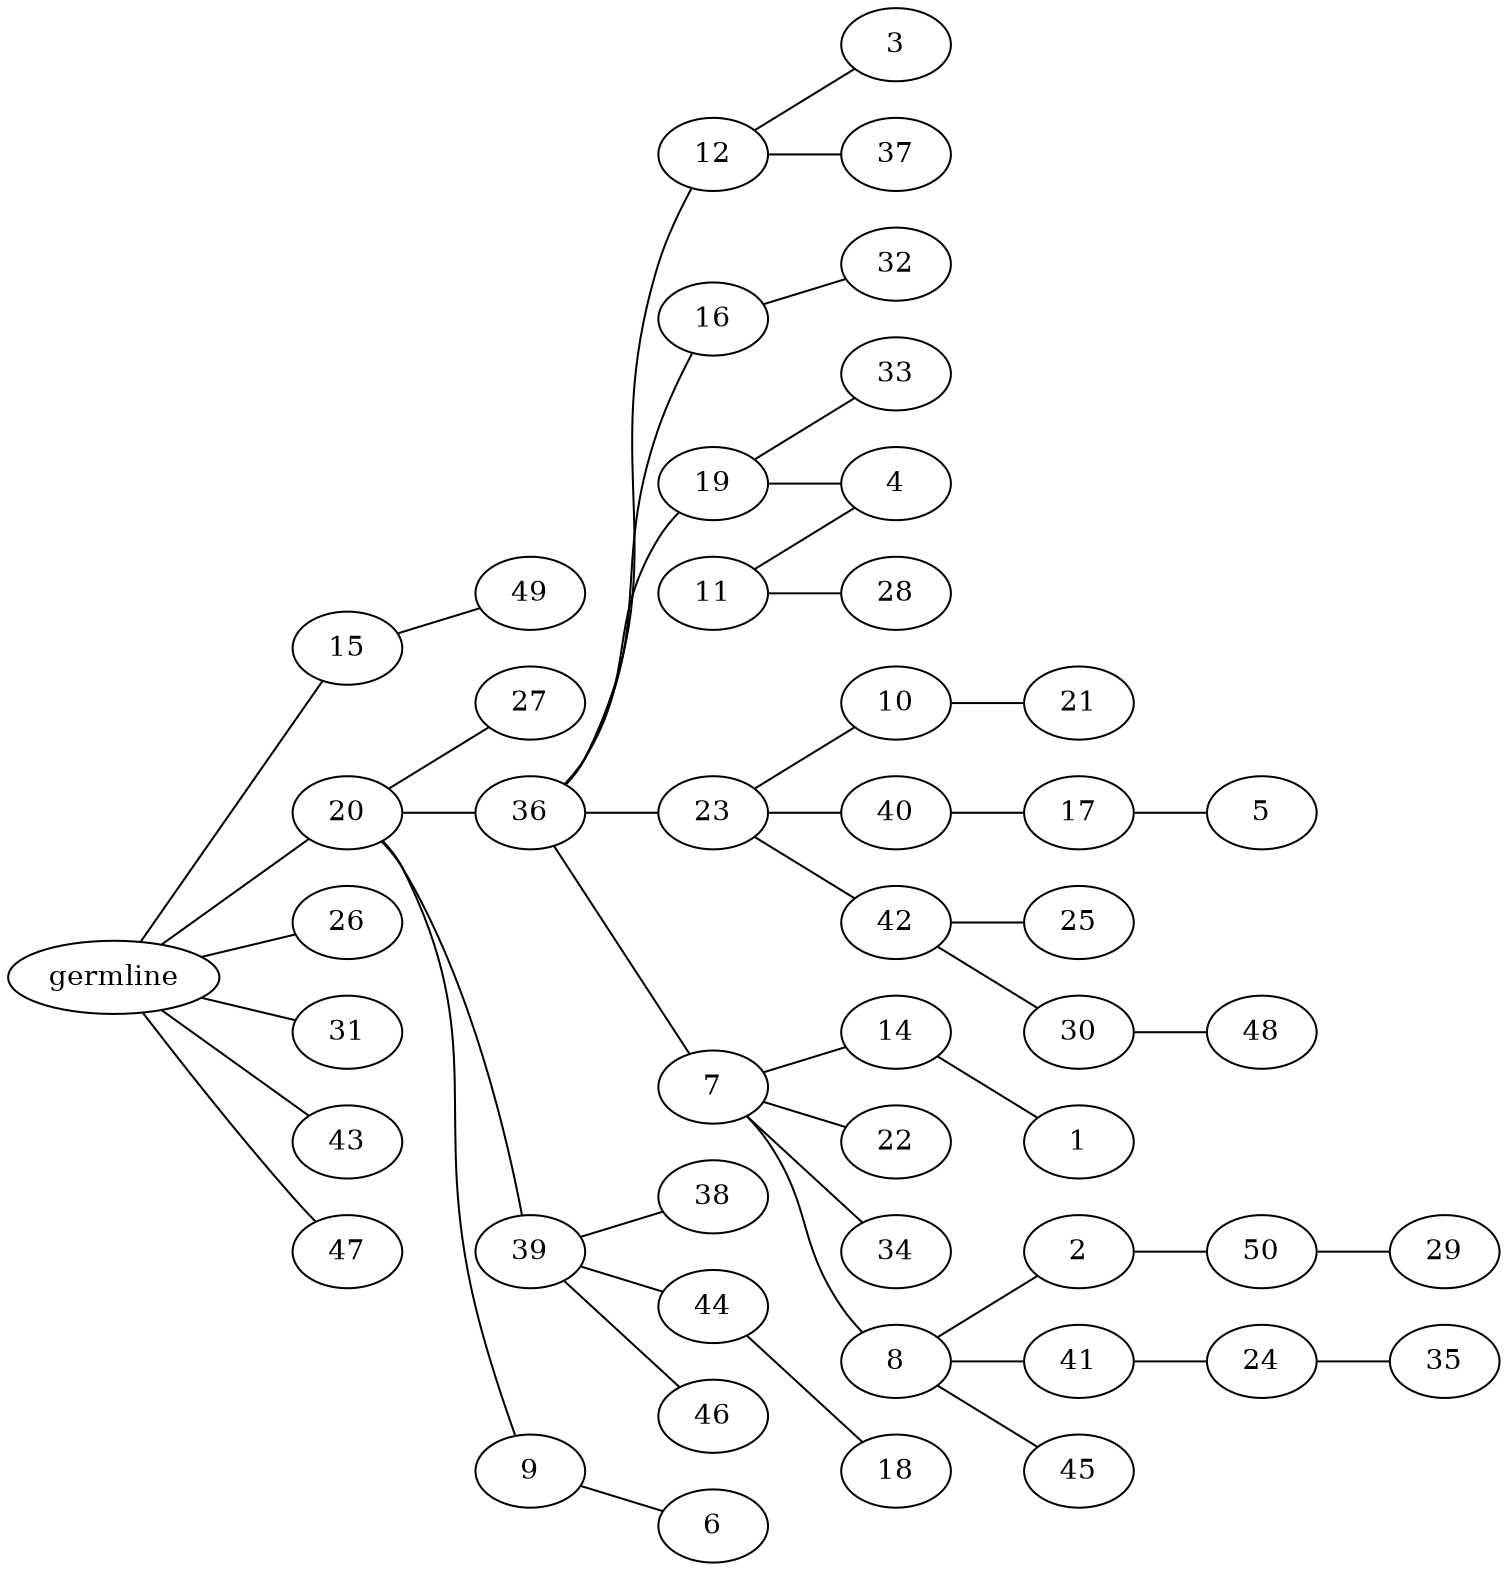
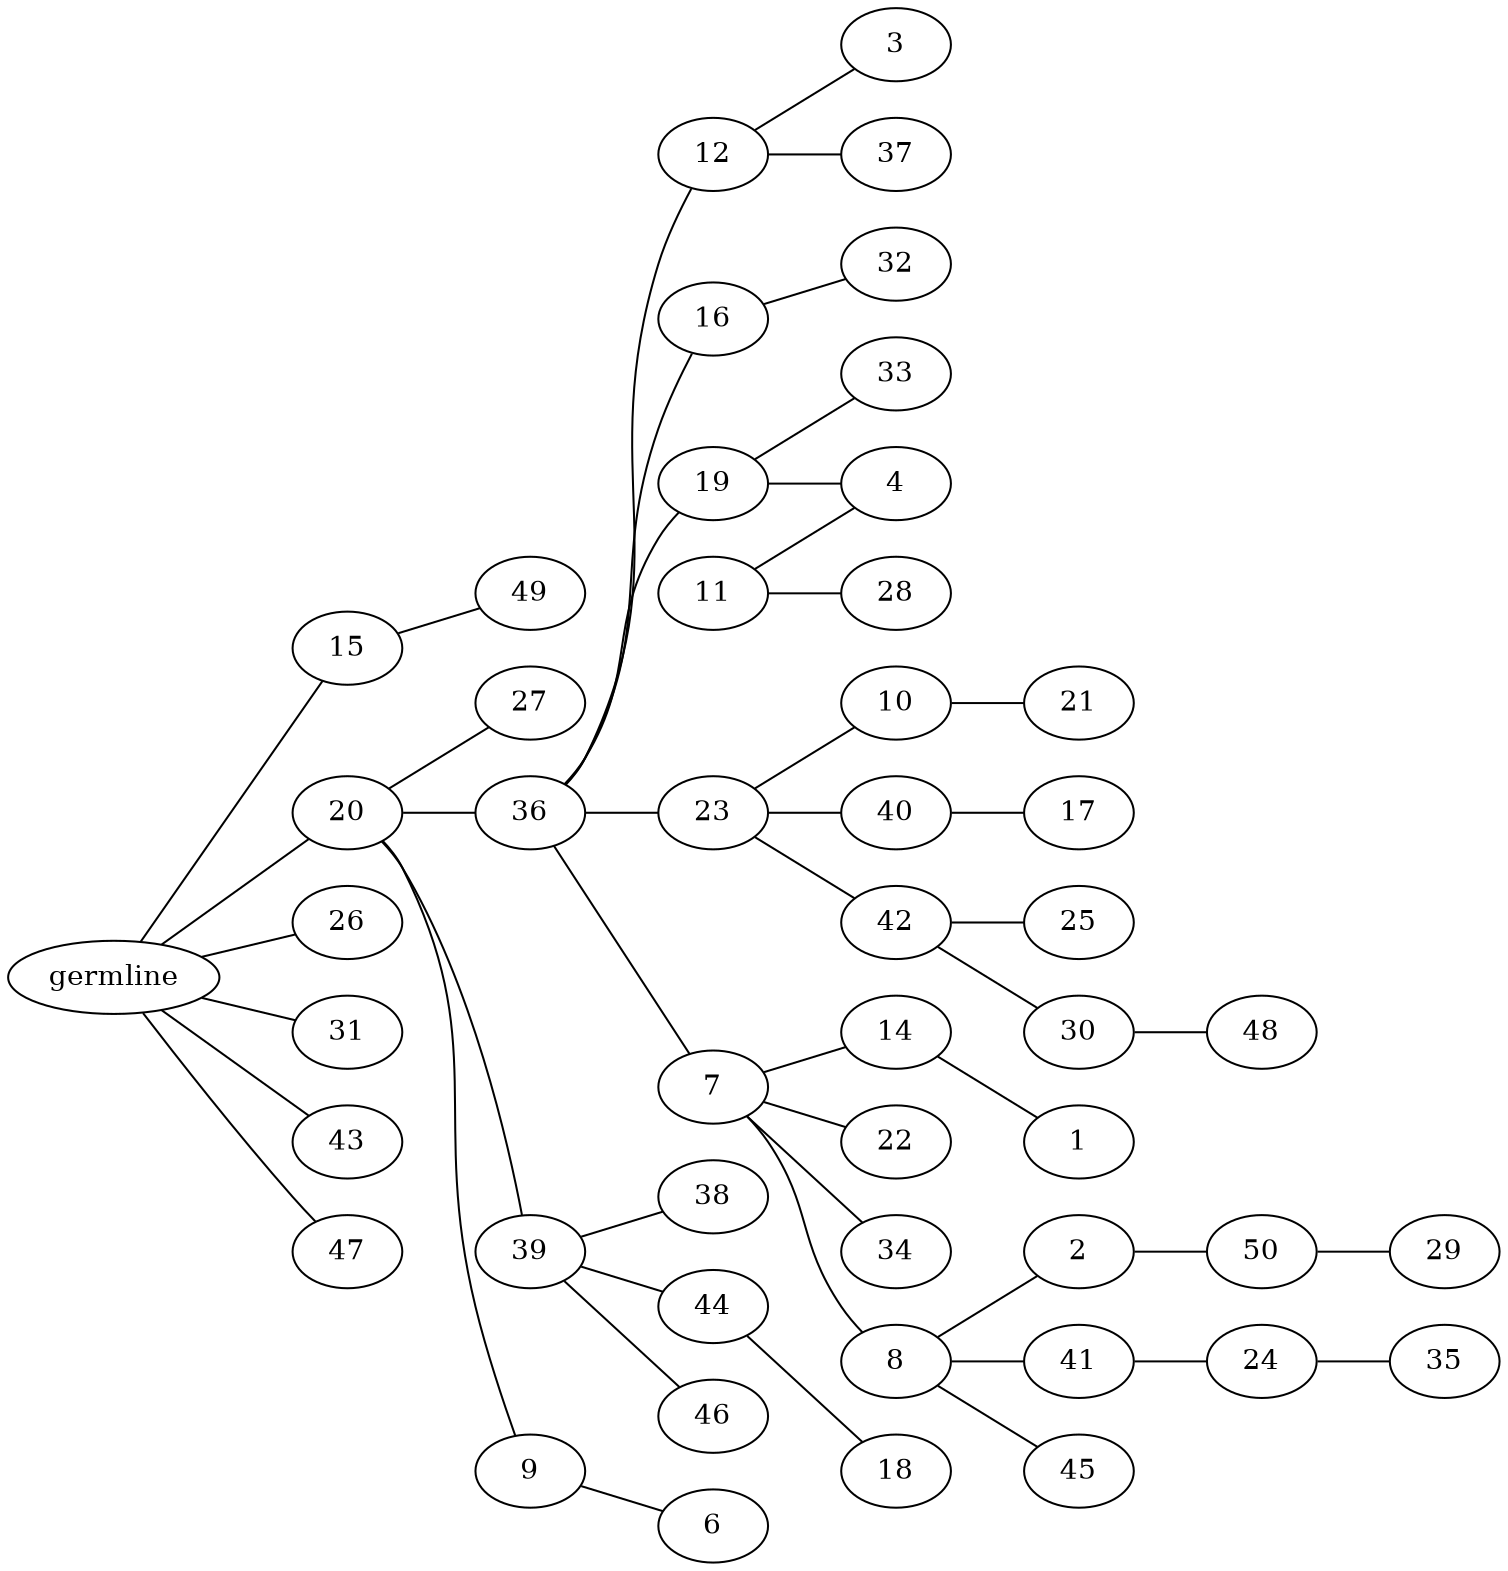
(1262, 813) -> none
